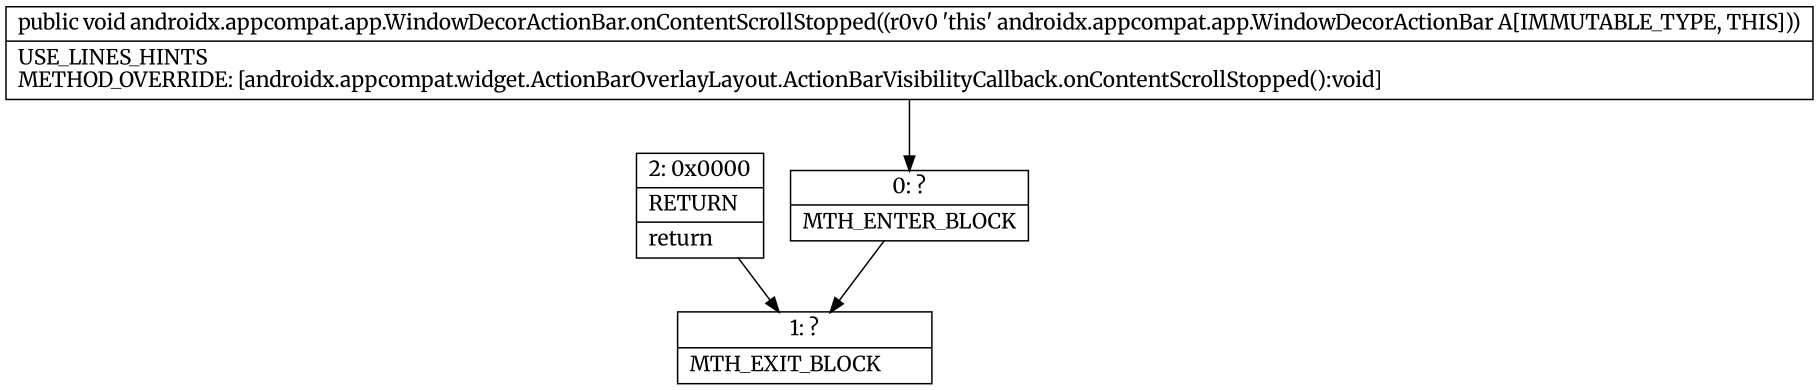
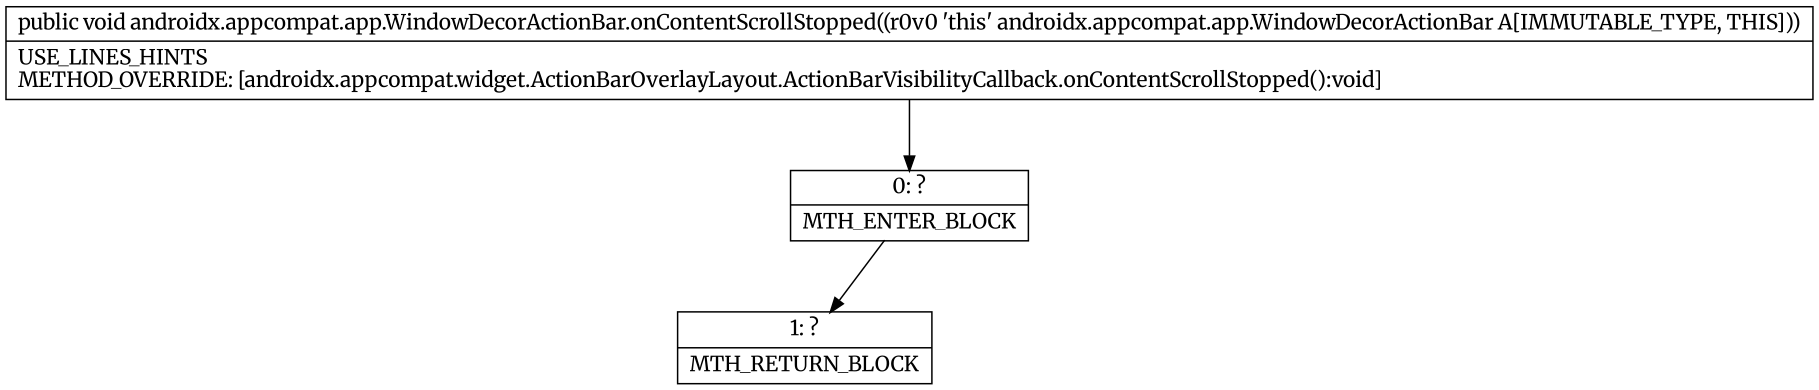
(700, 206) -> none
(785, 365) -> (805, 365)
